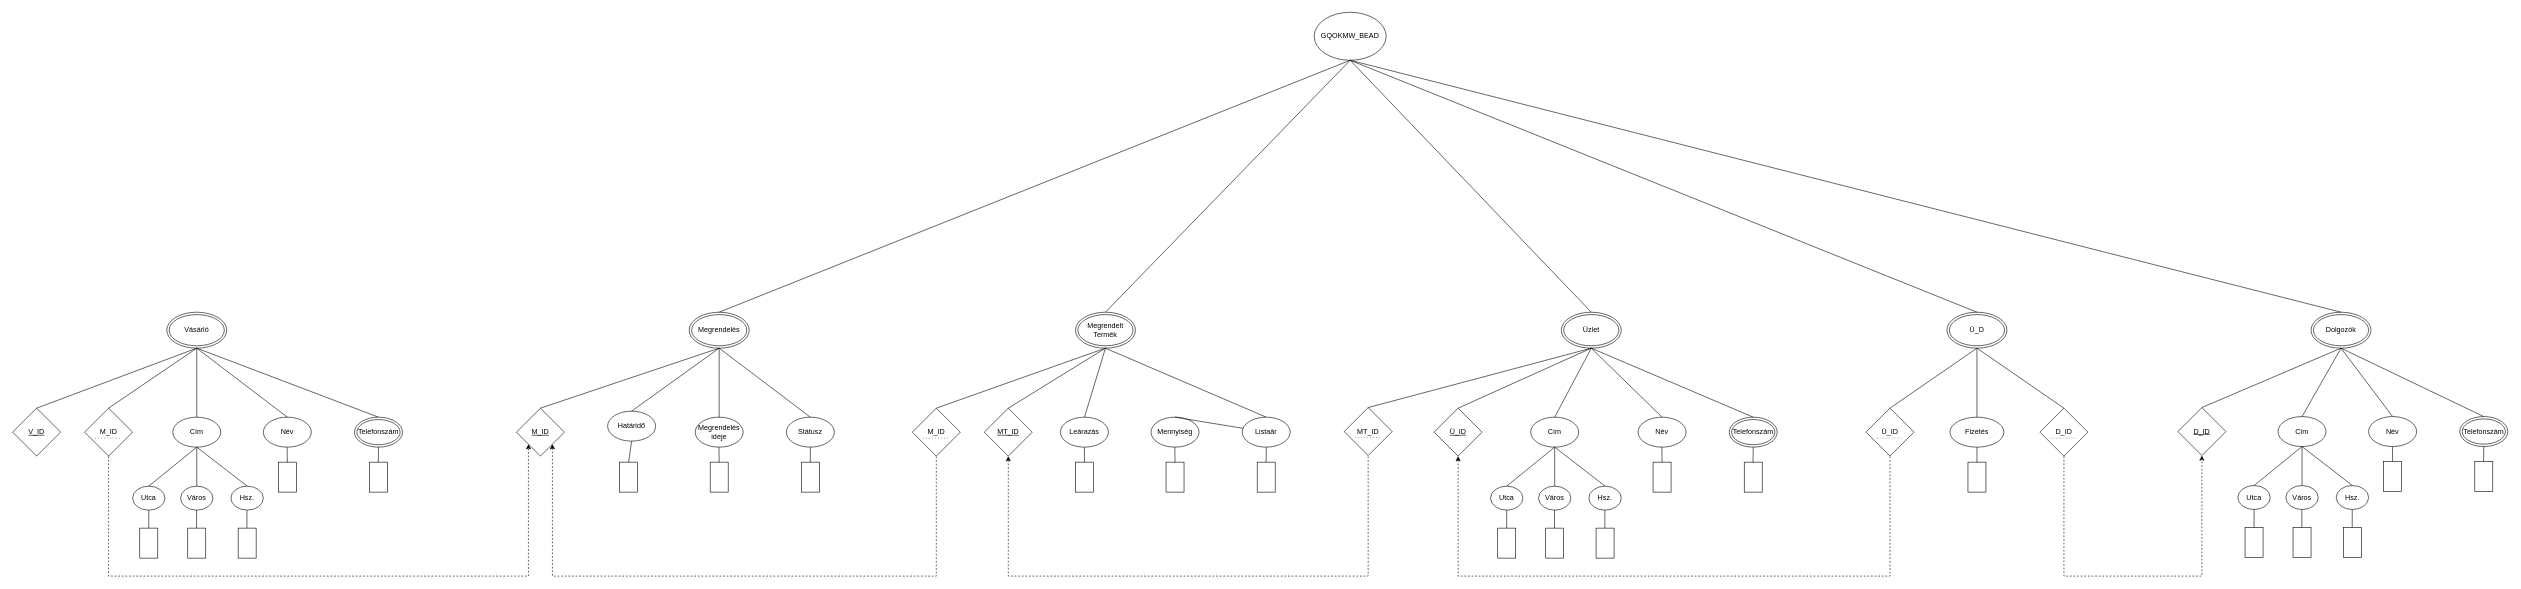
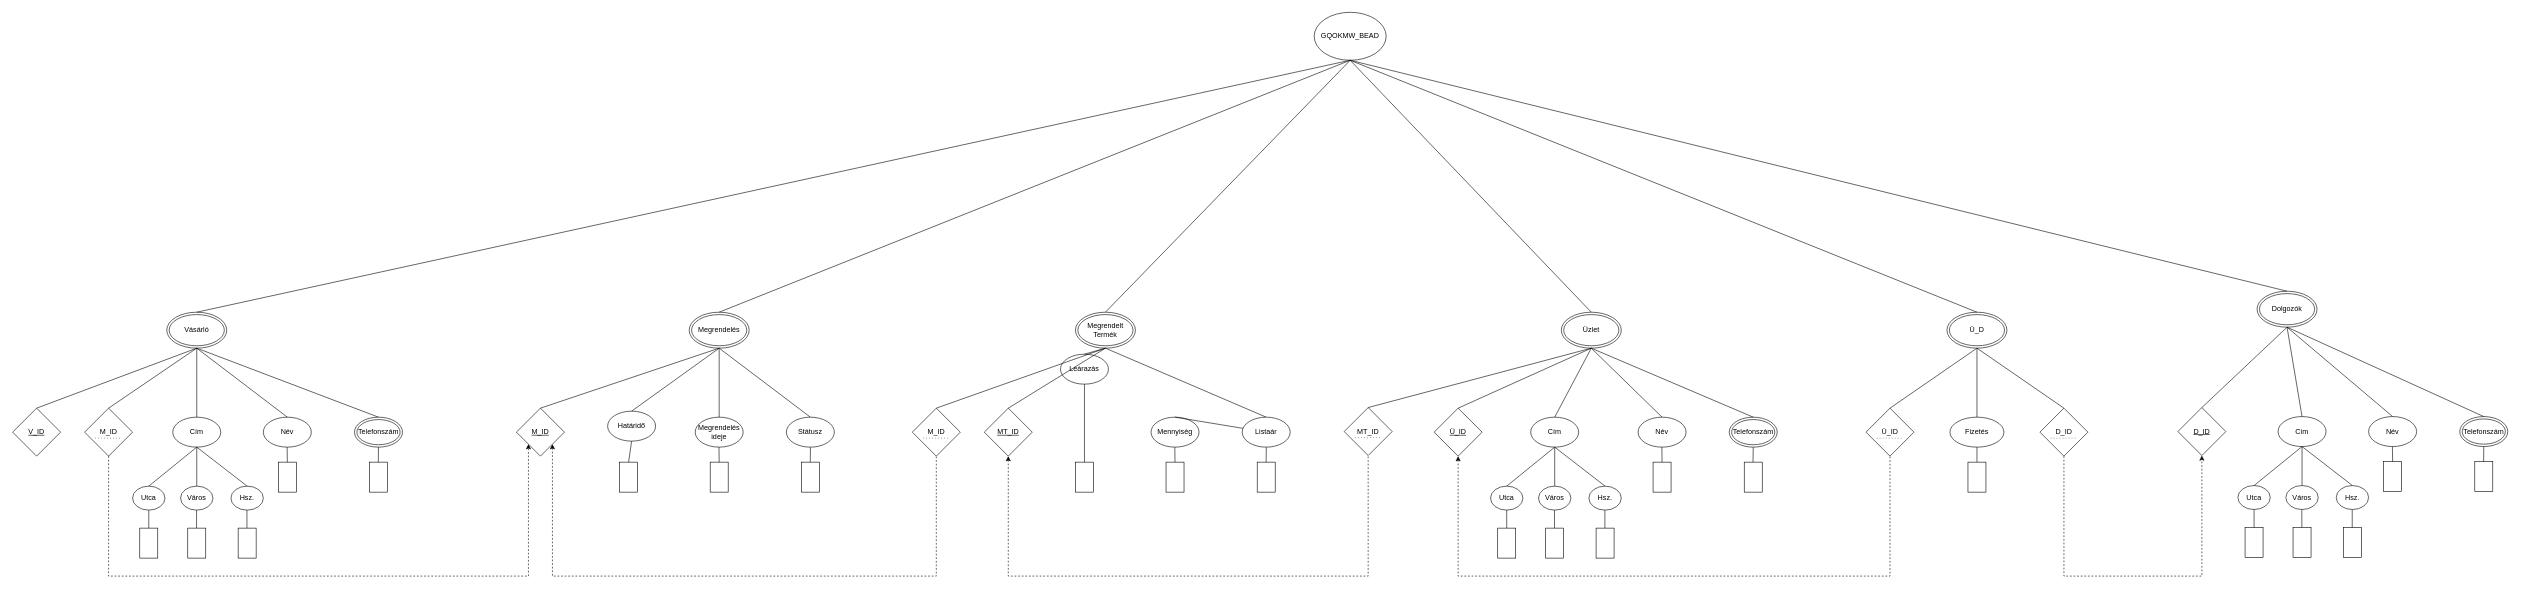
none -> (769, 187)
(2342, 330) -> (2288, 309)
(1085, 432) -> (1085, 369)
